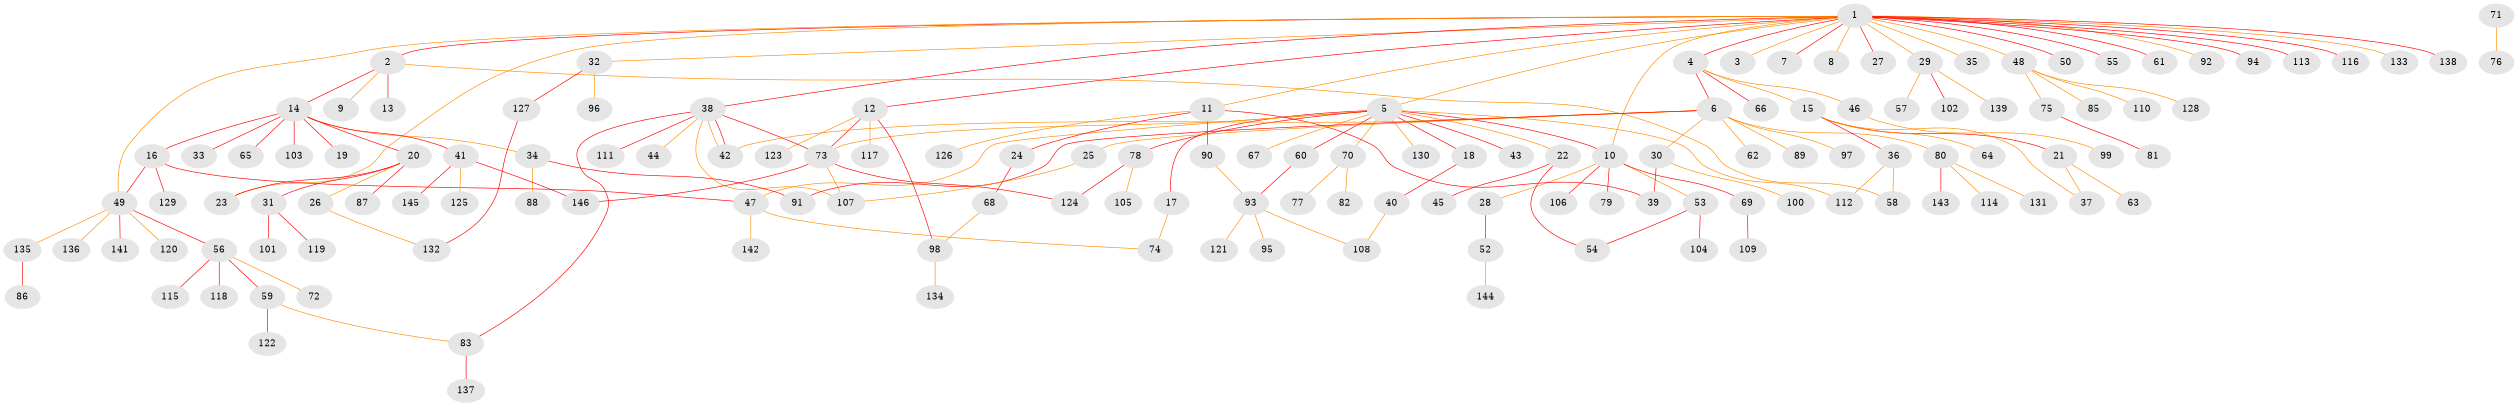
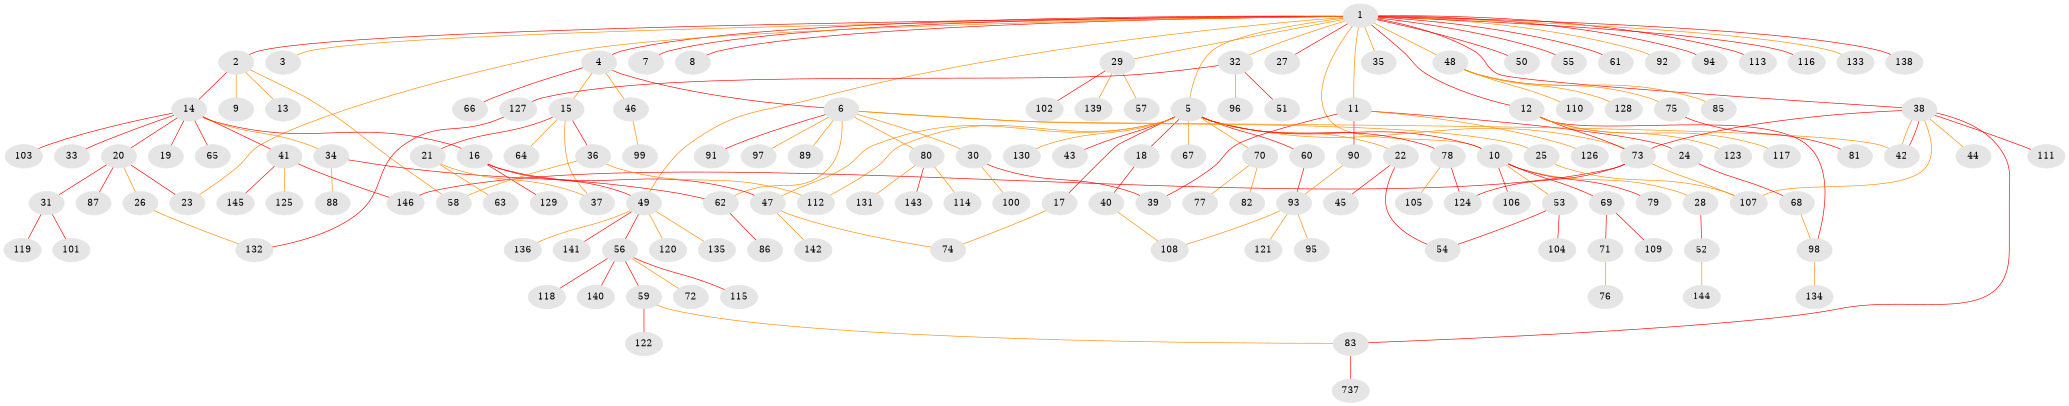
(1843, 39) -> (880, 32)
(388, 86) -> (260, 86)
none -> (1282, 109)
(667, 176) -> (437, 172)
none -> (1606, 227)
(23, 274) -> (743, 227)
none -> (596, 297)
(466, 391) -> (1351, 391)
